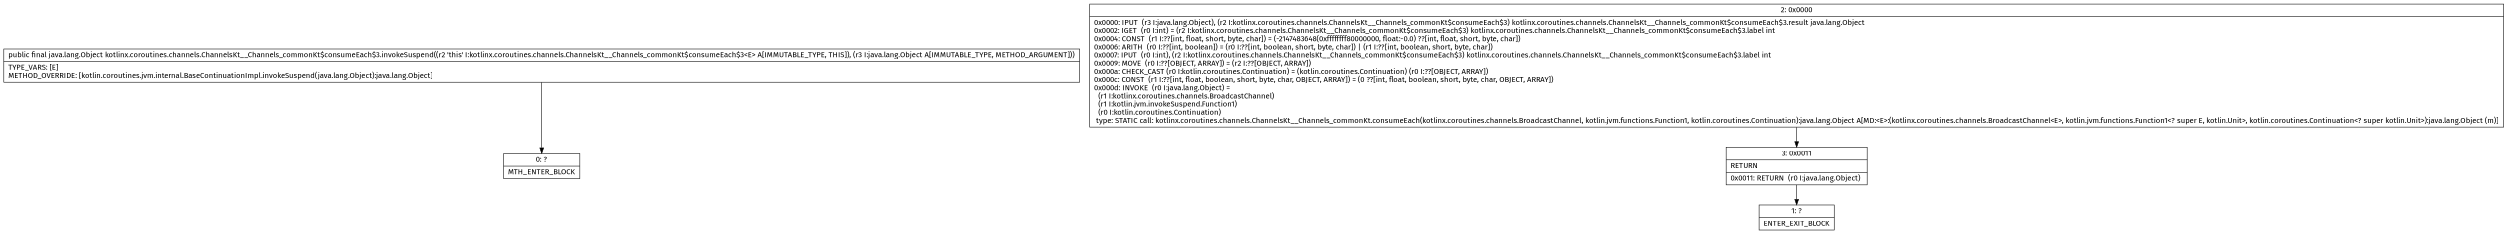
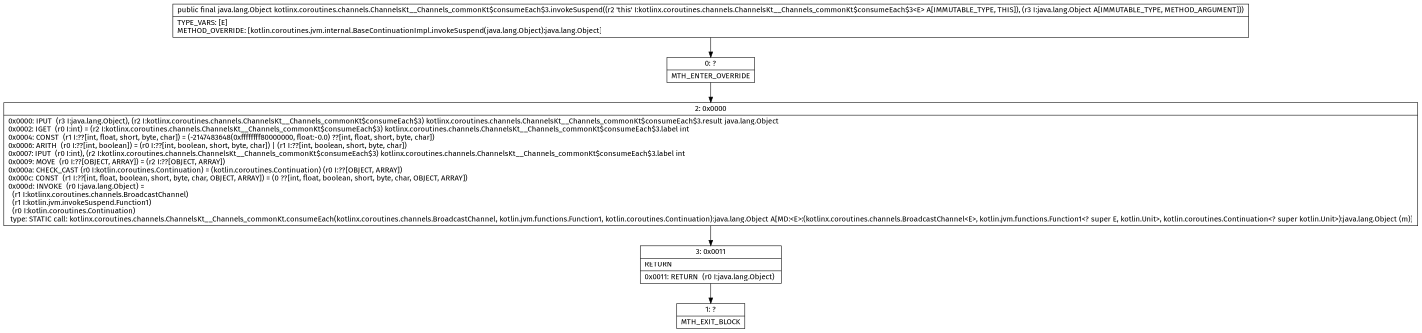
none -> (711, 90)
(542, 172) -> (711, 76)
(1797, 223) -> (711, 322)
